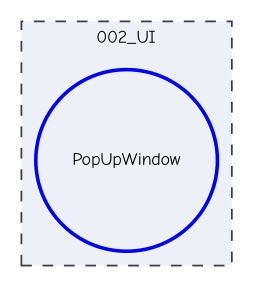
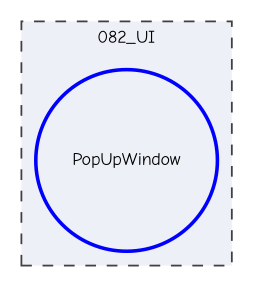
(127, 38) -> (127, 38)
